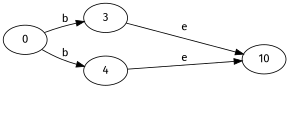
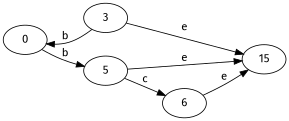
(60, 27) -> (74, 40)
(264, 59) -> (264, 59)
(106, 71) -> (106, 71)
none -> (184, 103)
